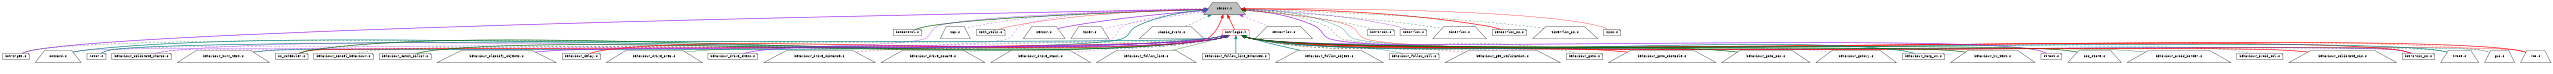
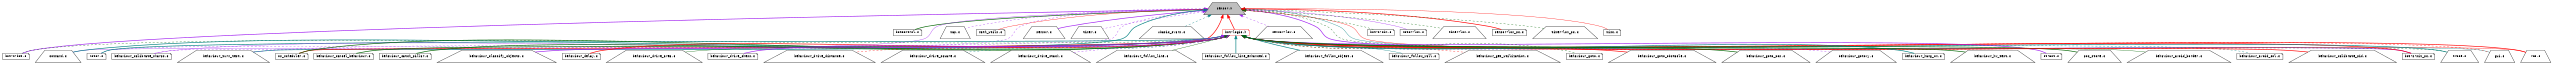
(791, 47) -> (791, 47)
(16, 56) -> (16, 56)
